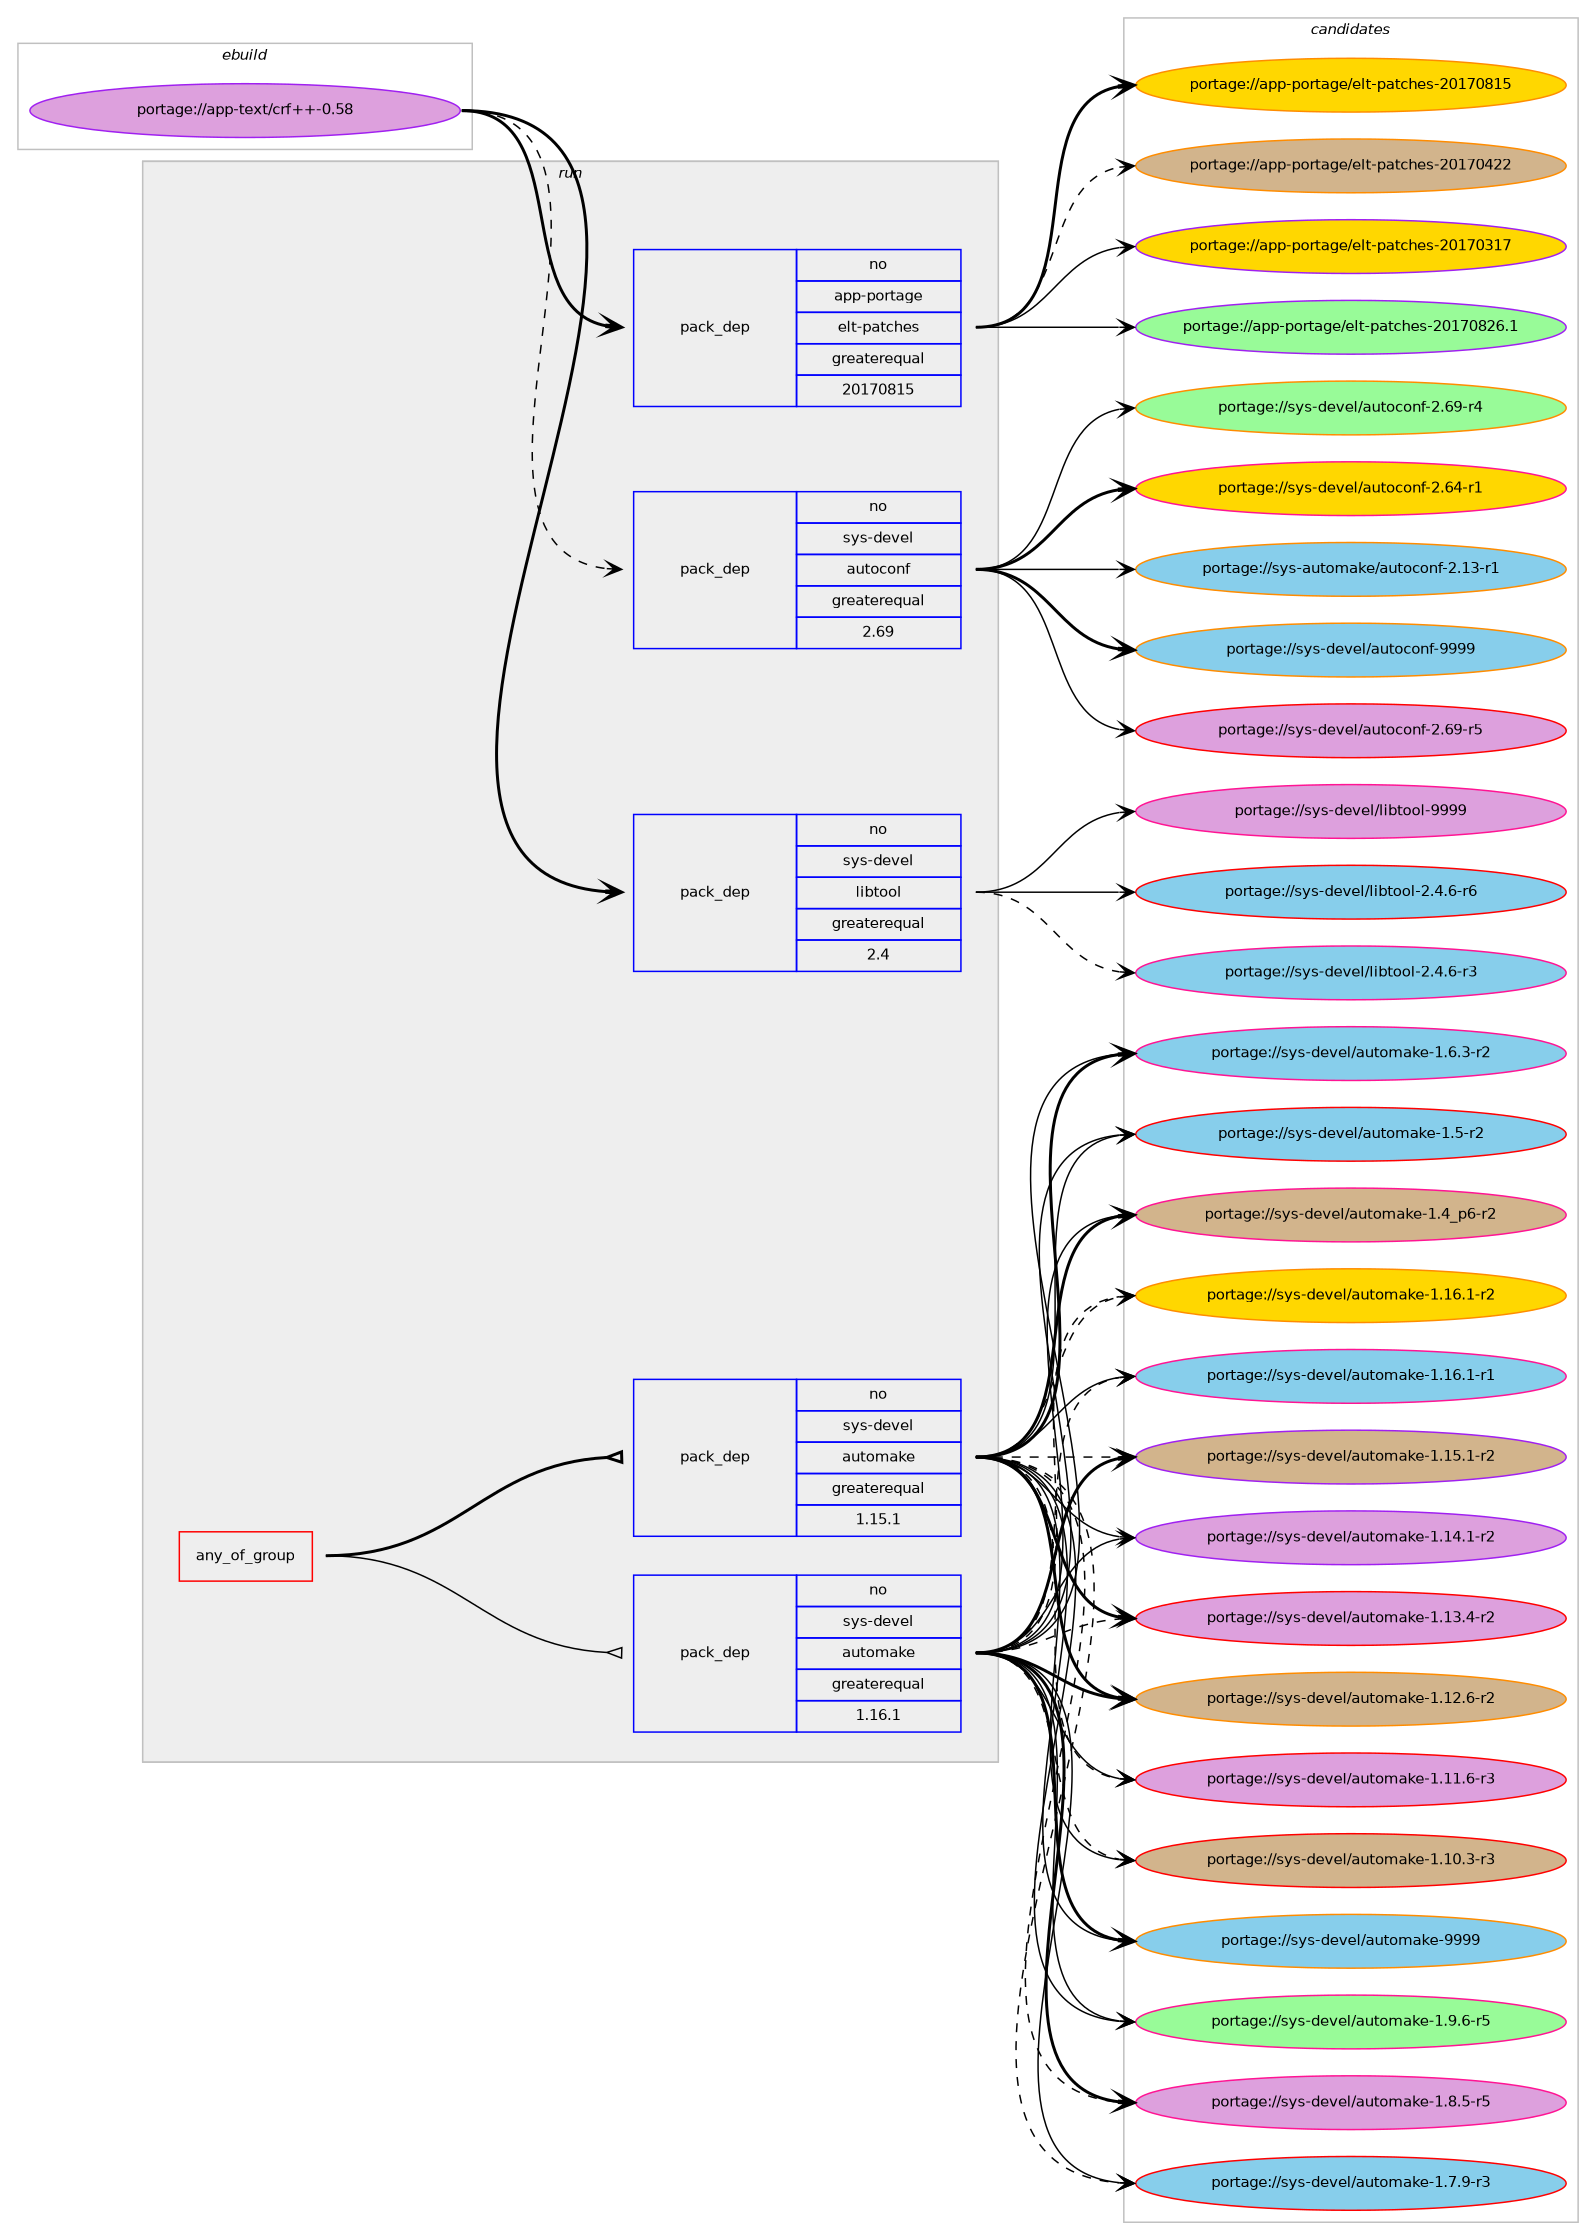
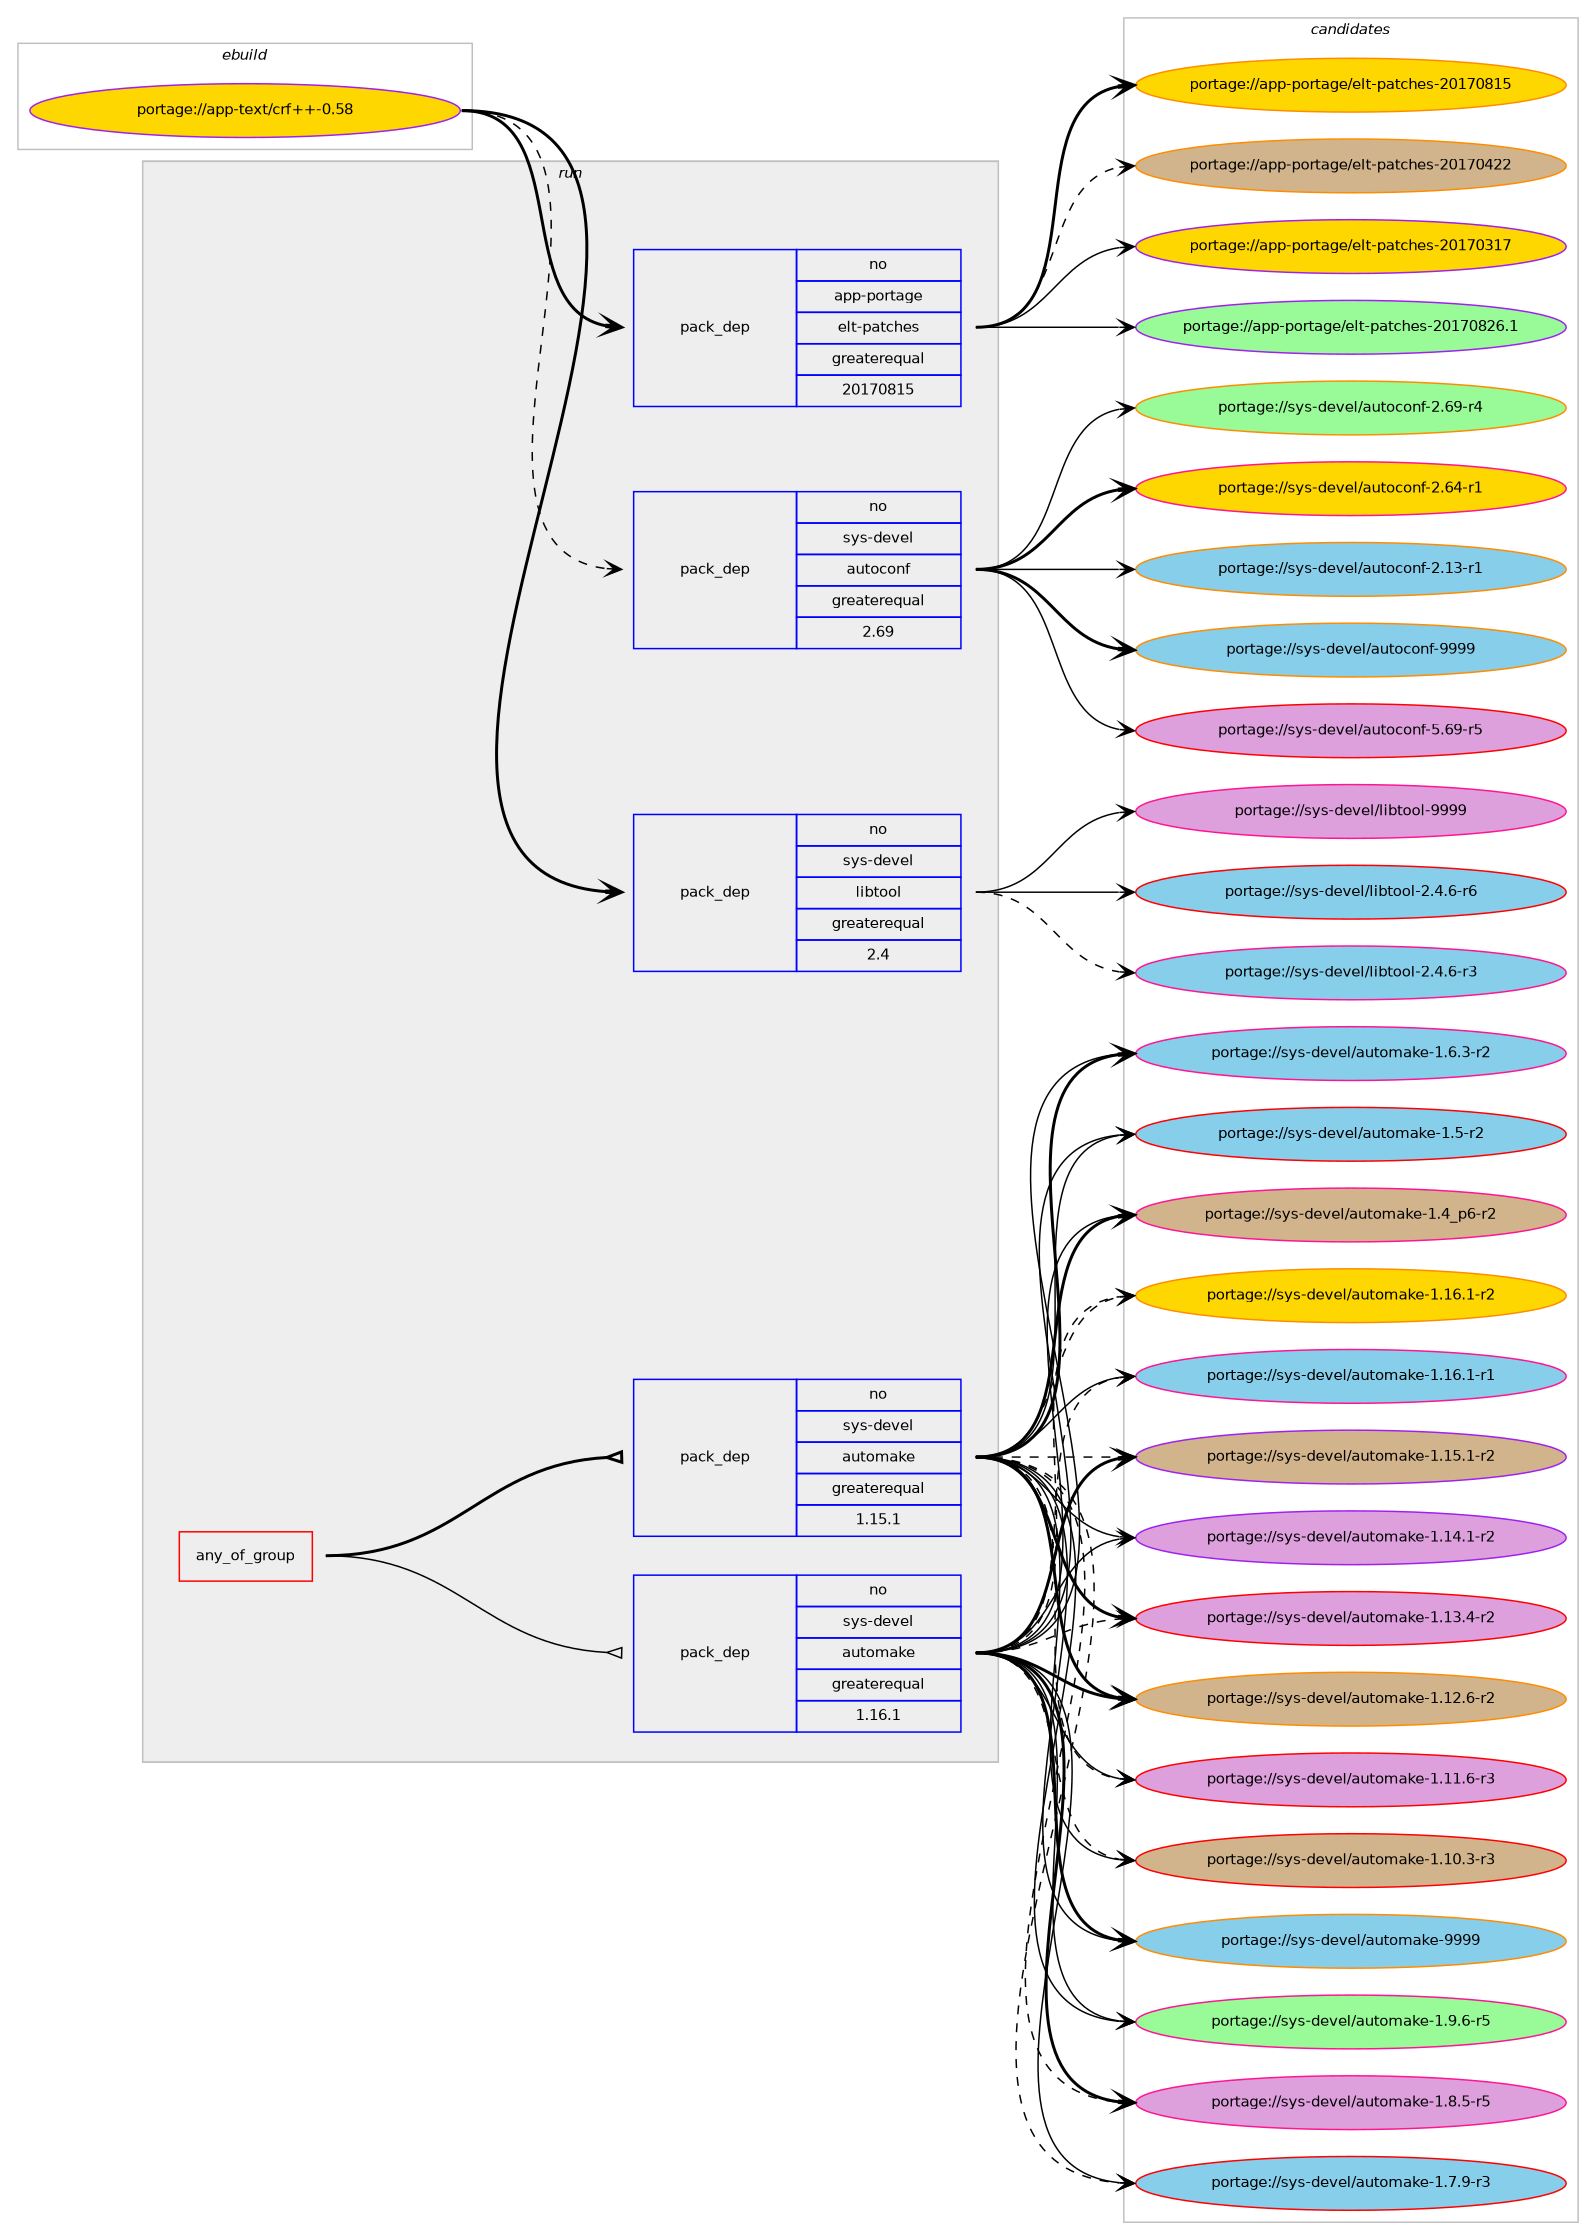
(245, 111) -> (245, 111)
(1351, 569) -> (1351, 569)
(1351, 731) -> (1351, 731)
